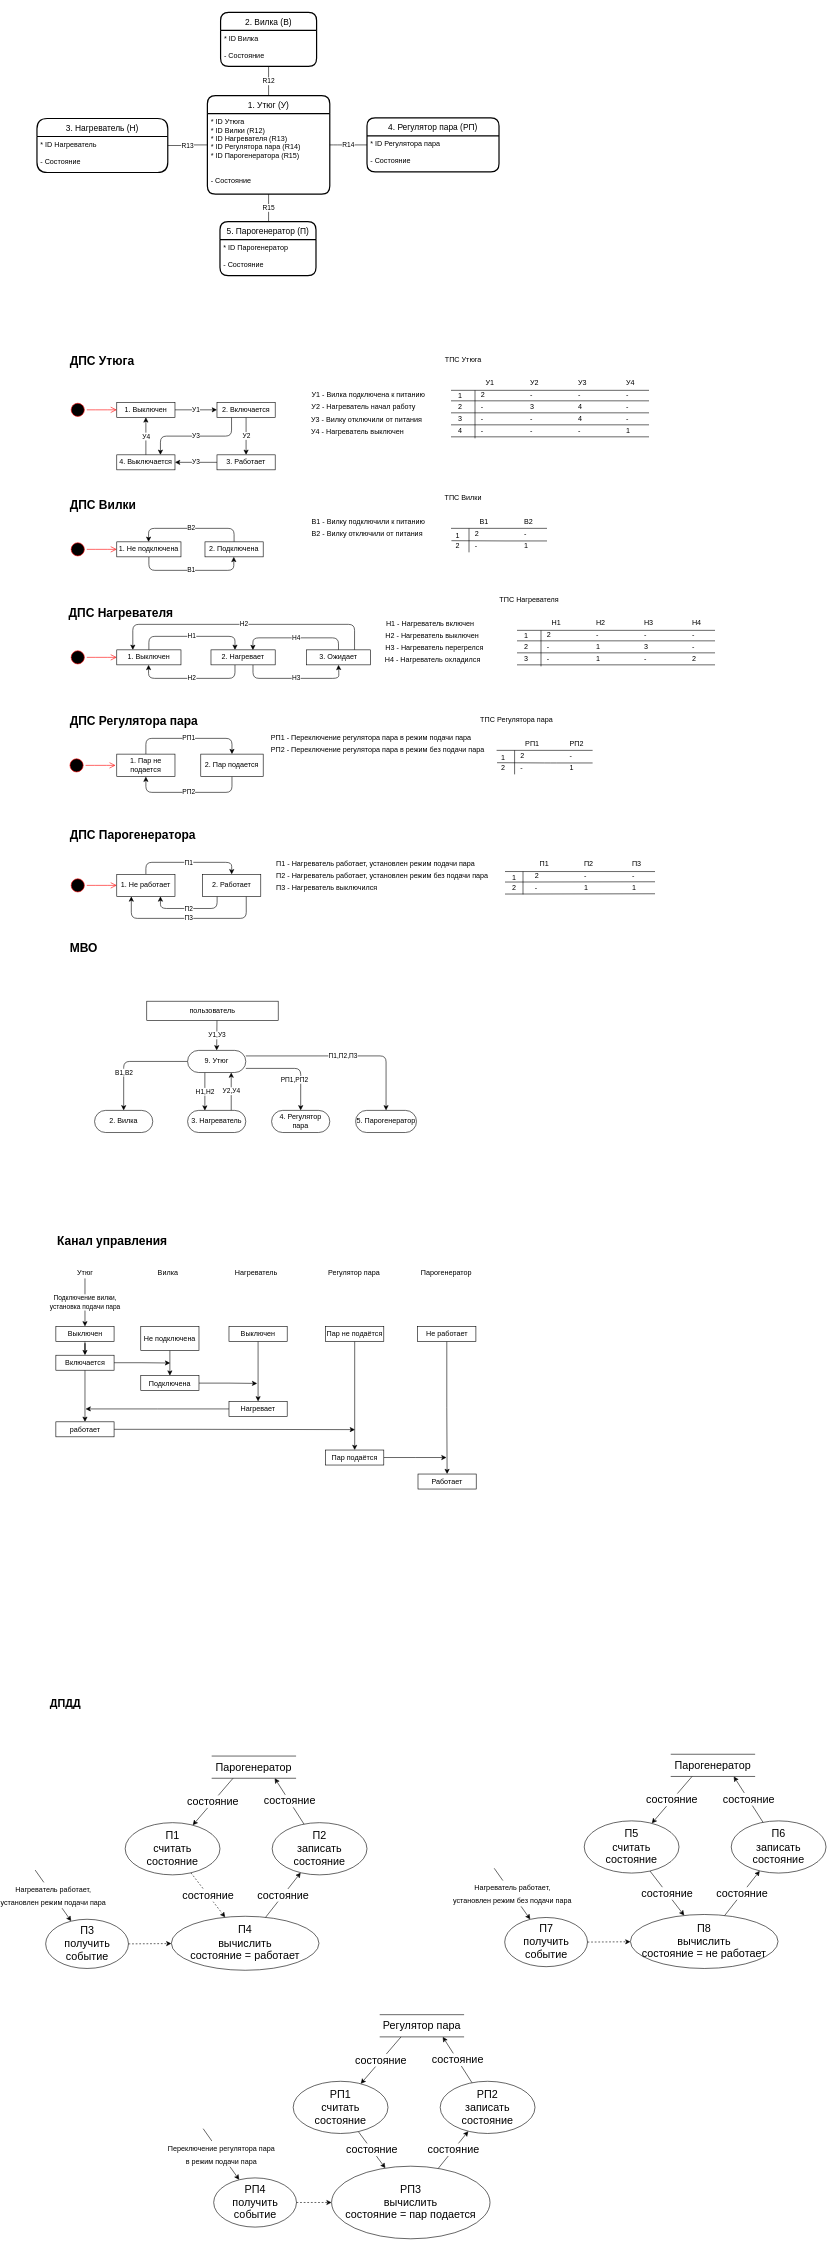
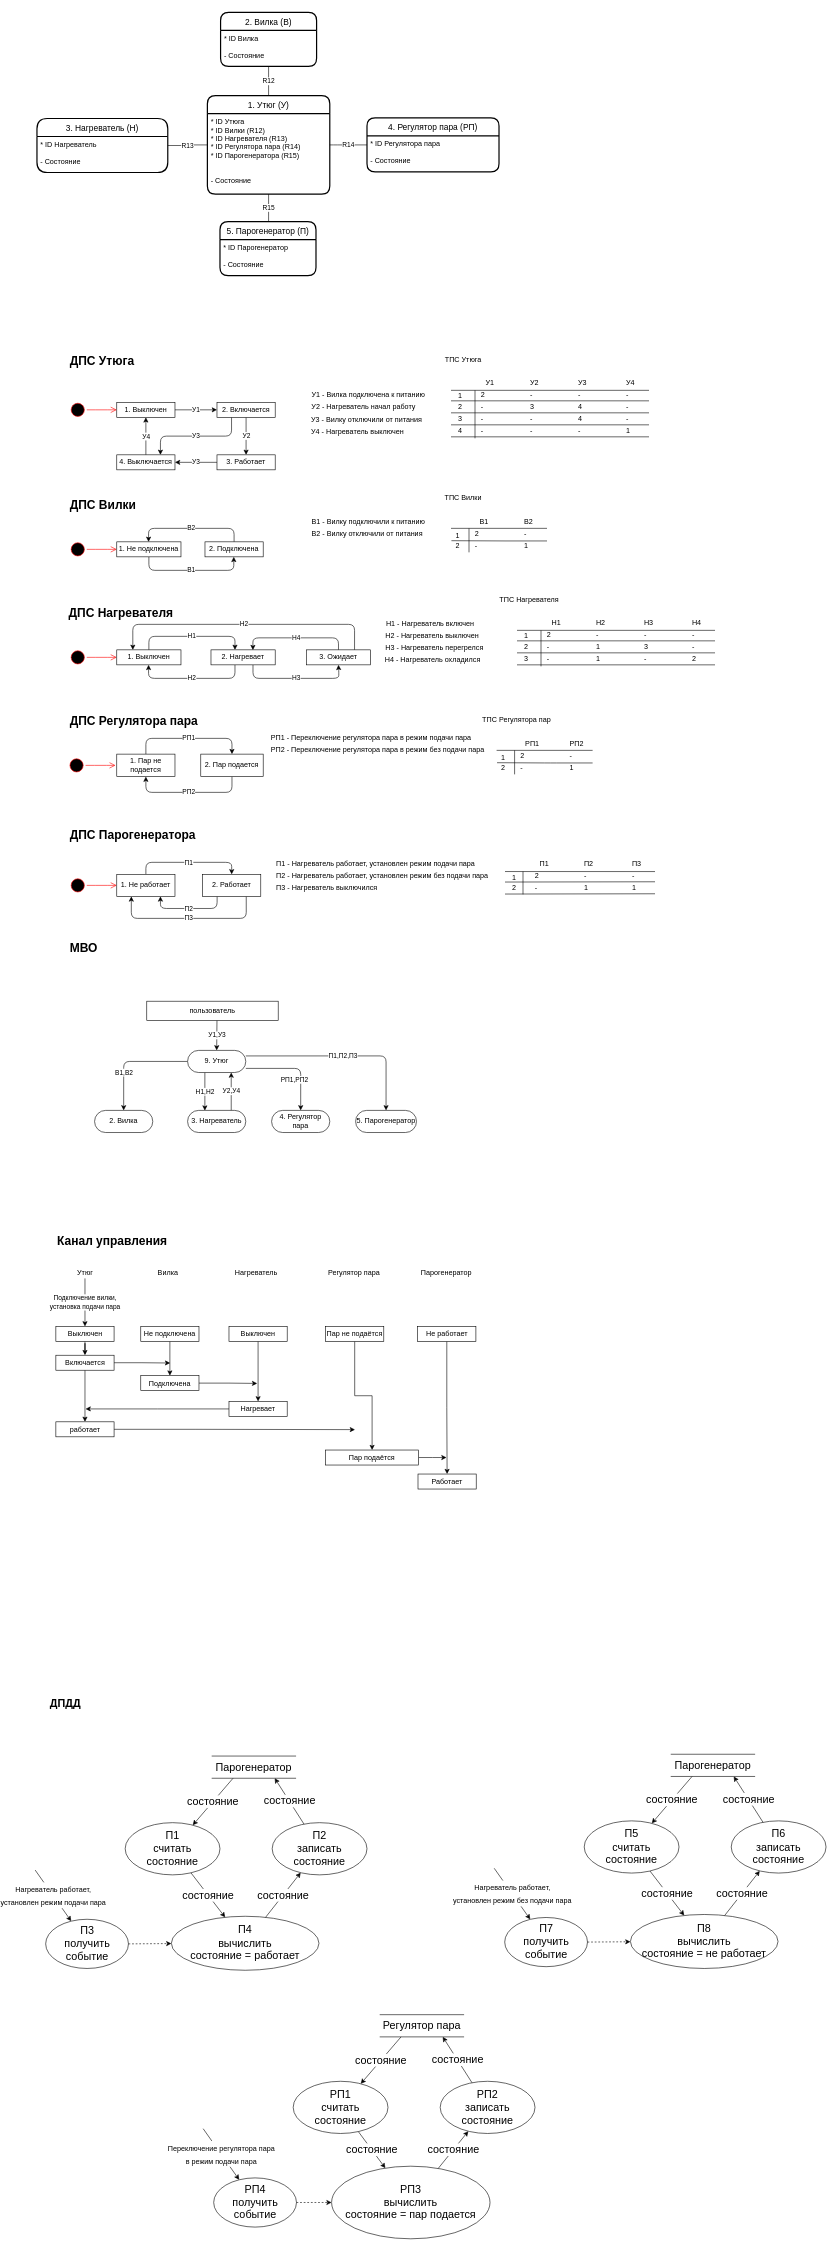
(517, 720) -> (517, 720)
(170, 1338) -> (170, 1334)
(355, 1457) -> (372, 1457)
(196, 1880) -> (196, 1880)
